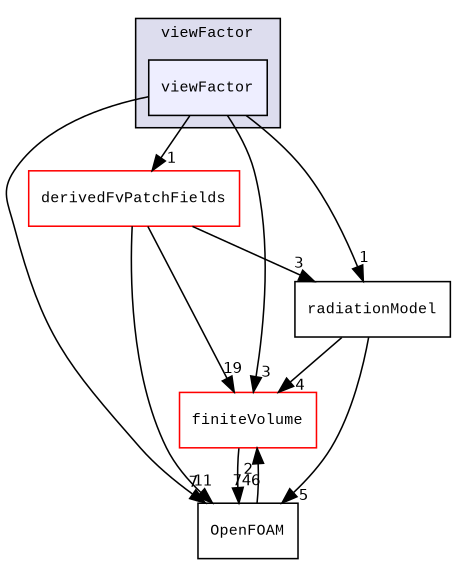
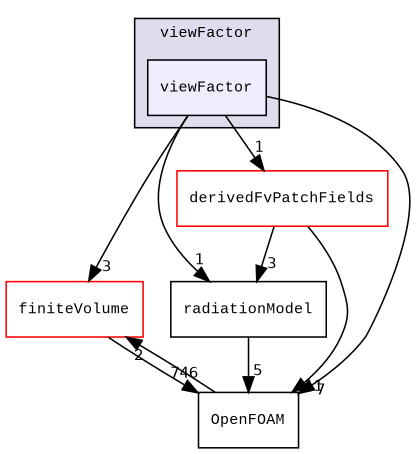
(187, 302) -> none
(316, 360) -> none
